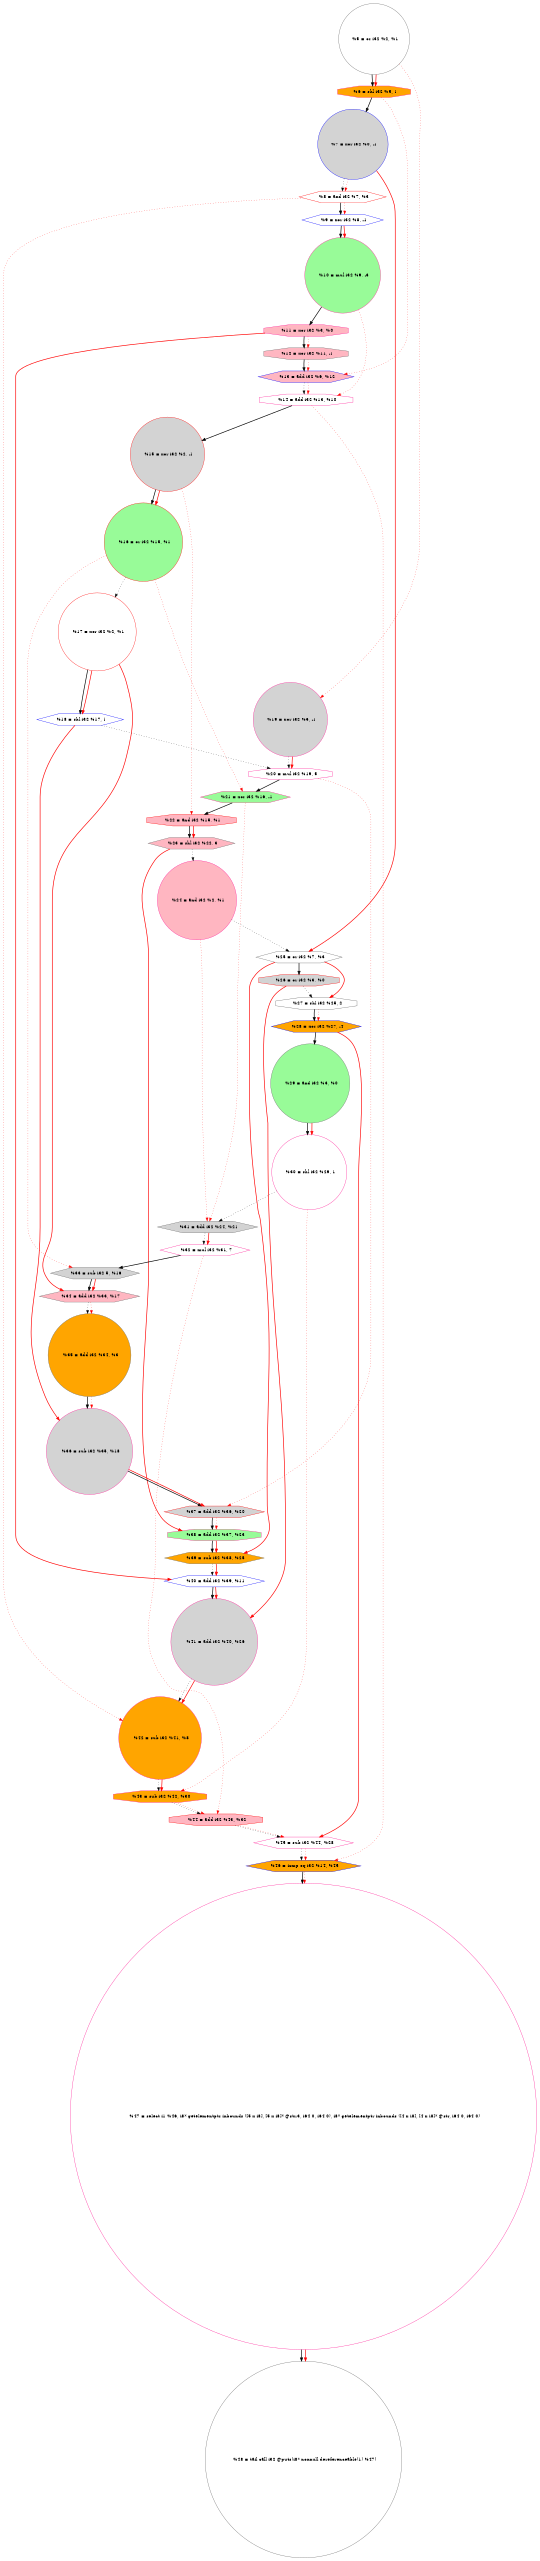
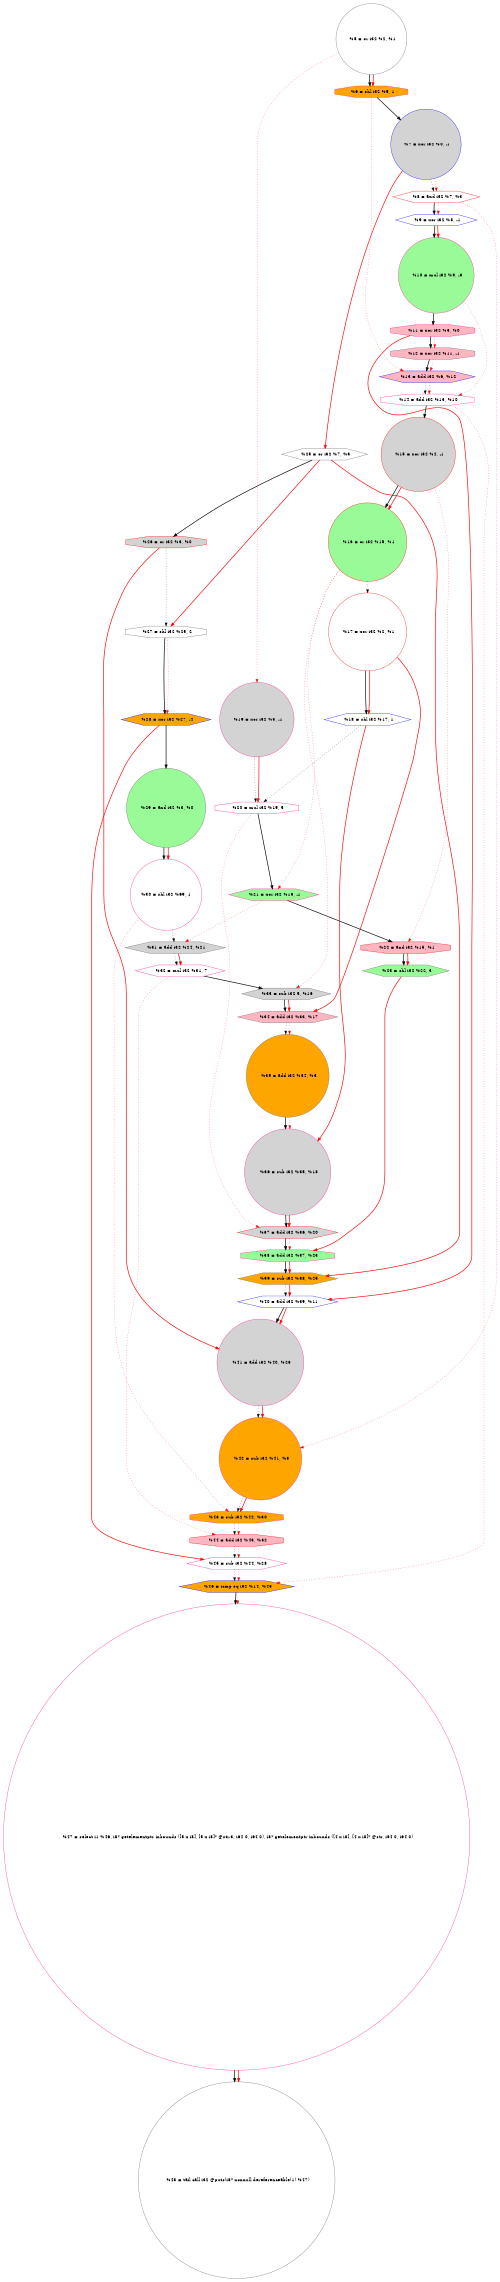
(192, 843) -> (406, 971)
(197, 900) -> none
(309, 1172) -> (166, 895)
